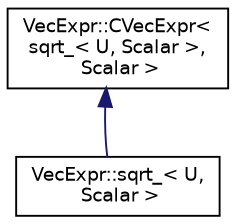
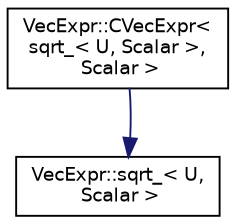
(105, 132) -> (131, 113)
